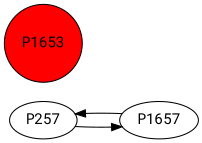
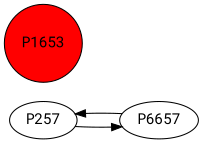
(159, 120) -> (159, 120)
